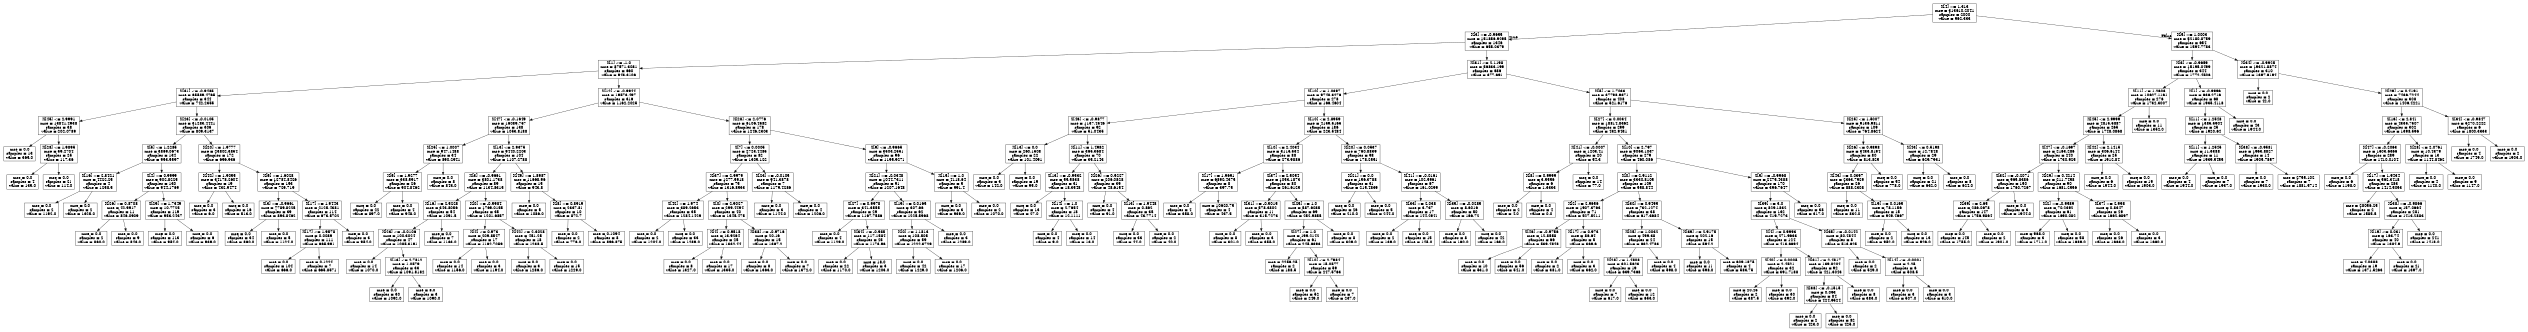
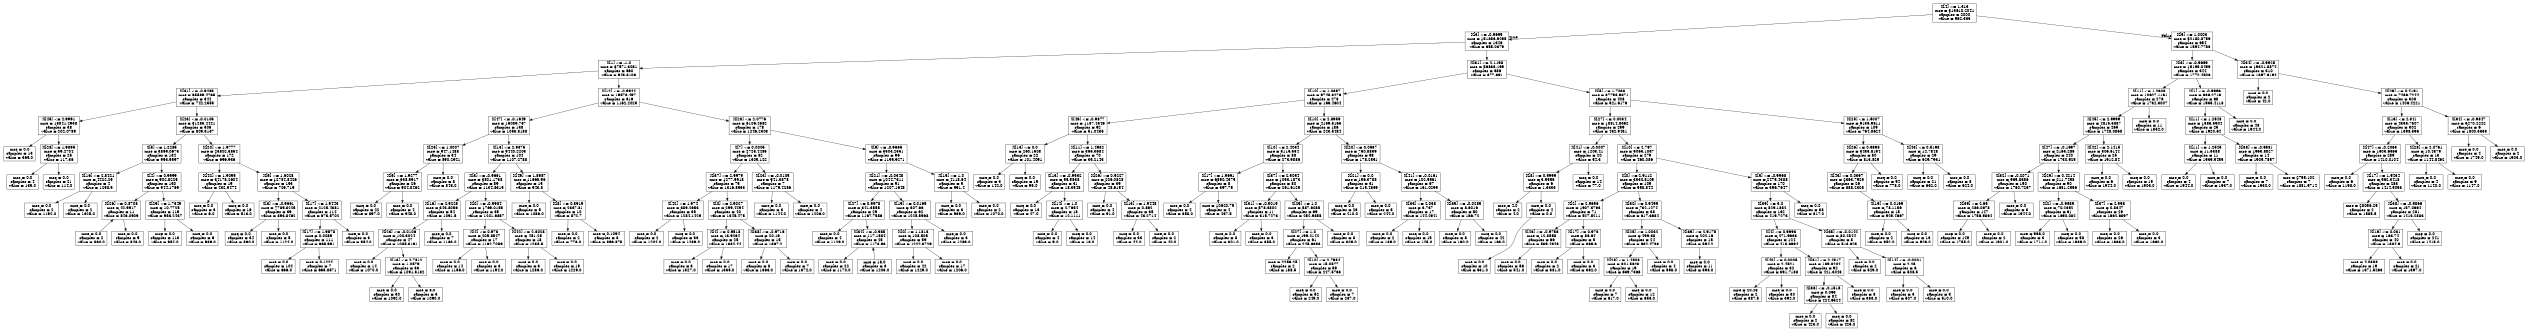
(1140, 210) -> (1140, 210)
(1508, 210) -> (1508, 210)
(1847, 210) -> none
(104, 224) -> (106, 226)
(870, 252) -> (874, 255)
(1506, 252) -> (1514, 241)
(1738, 266) -> none
